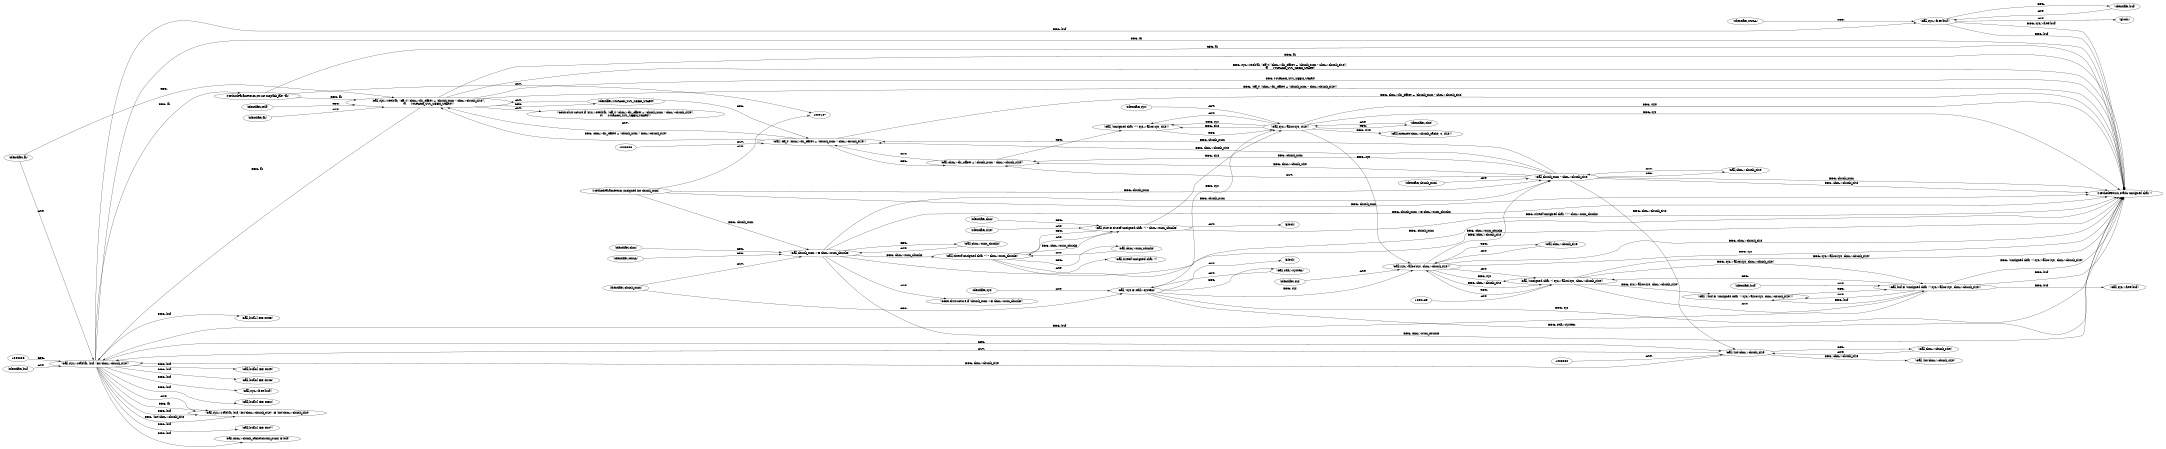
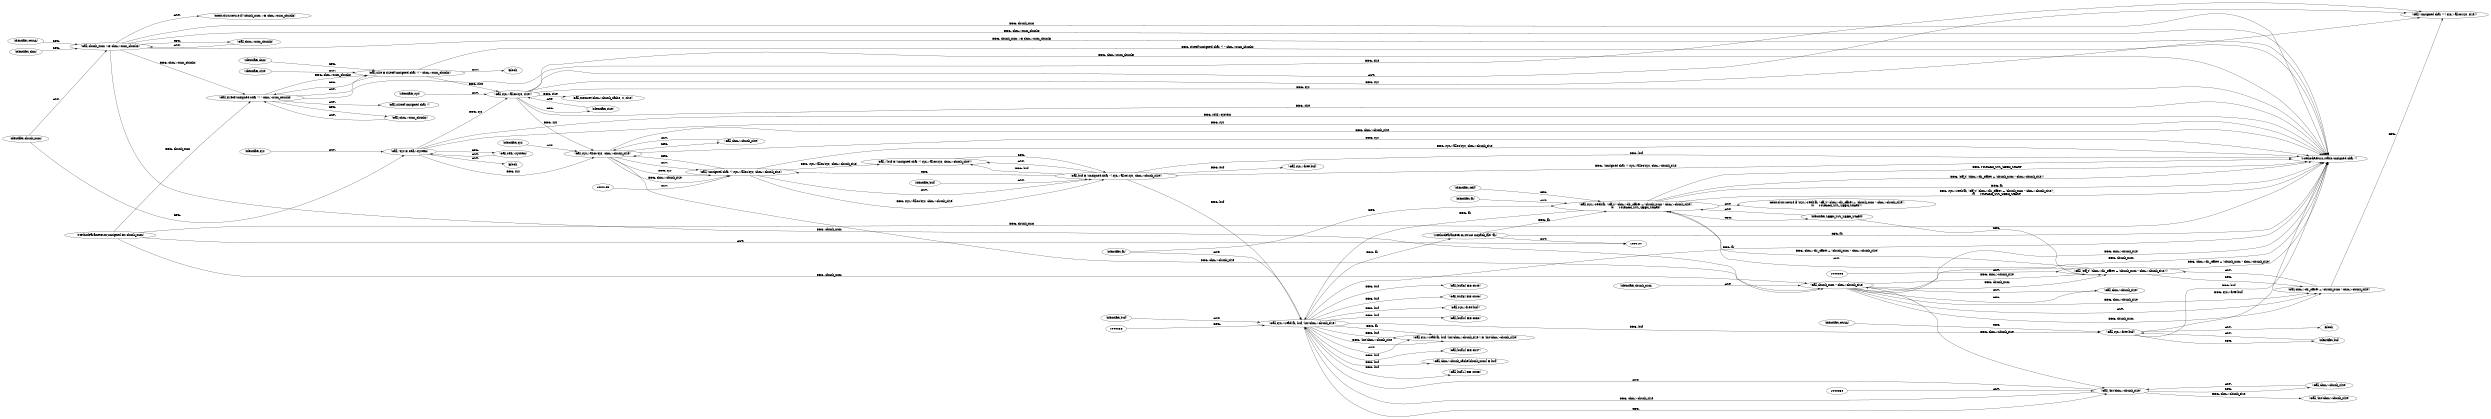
(626, 101) -> (1837, 217)
(1214, 135) -> none
(722, 222) -> (179, 165)
